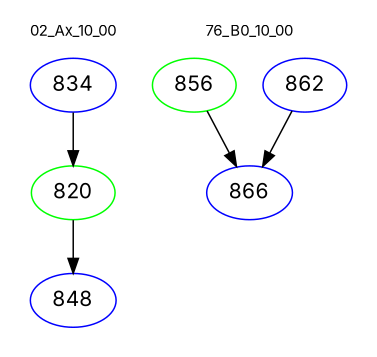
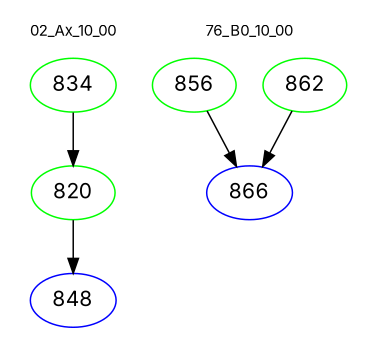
(73, 85) -> (73, 85)
(305, 85) -> (305, 85)
